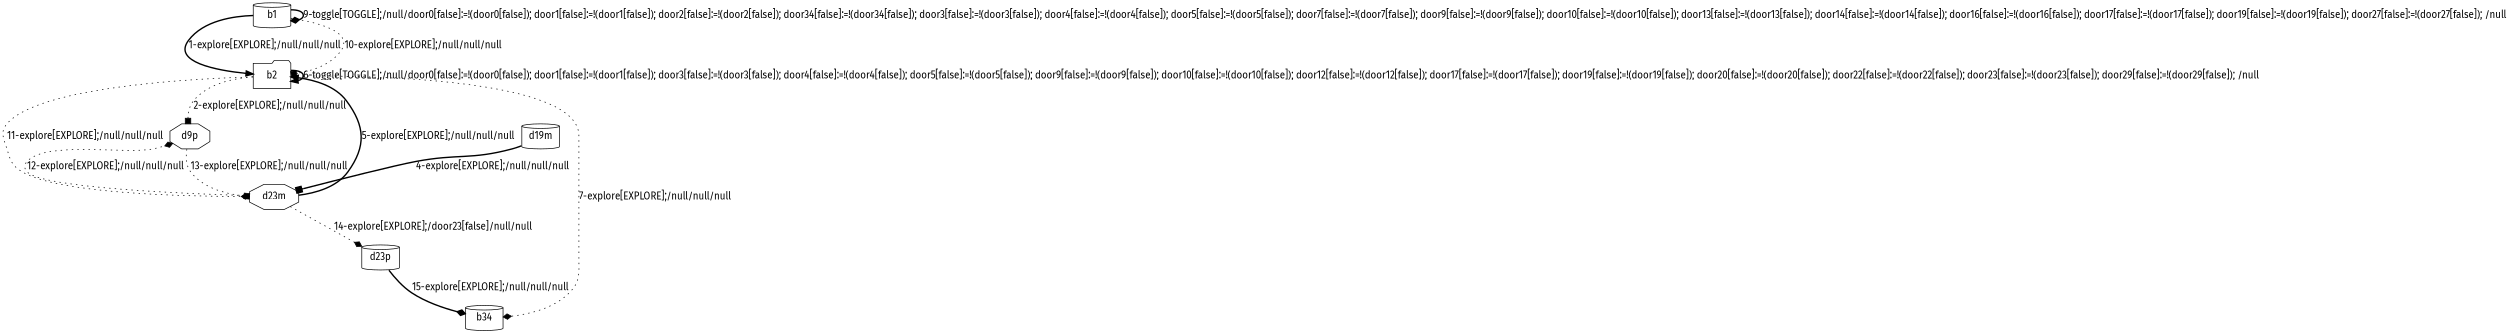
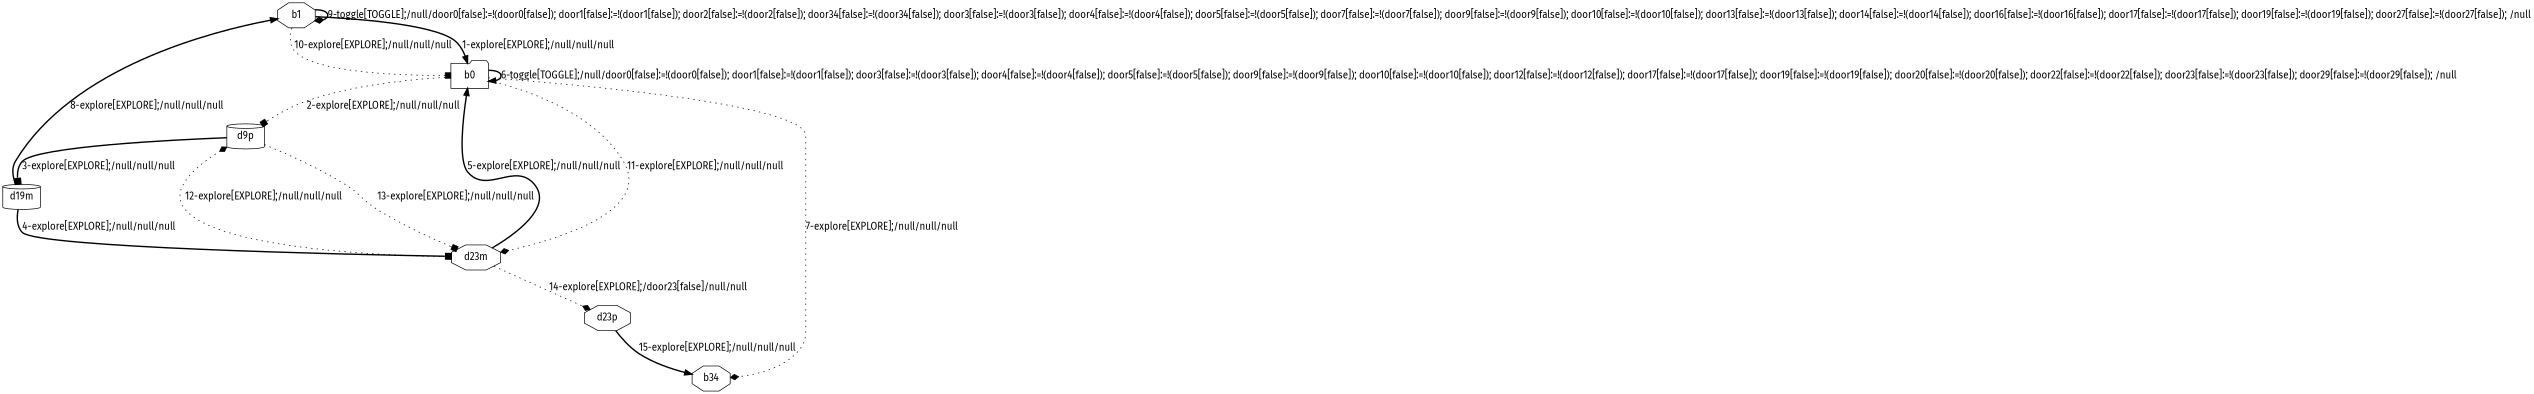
(272, 15) -> (296, 15)
none -> (118, 72)
(272, 76) -> (470, 76)
(190, 136) -> (246, 136)
none -> (115, 144)
(381, 257) -> (607, 318)
(419, 297) -> (646, 358)
(484, 318) -> (711, 379)
